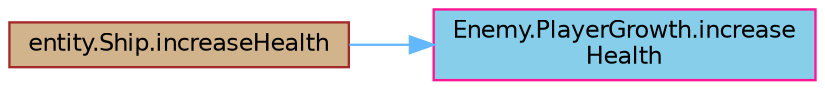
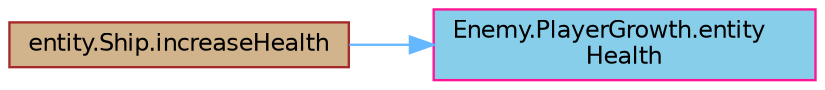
(625, 45) -> (625, 45)
